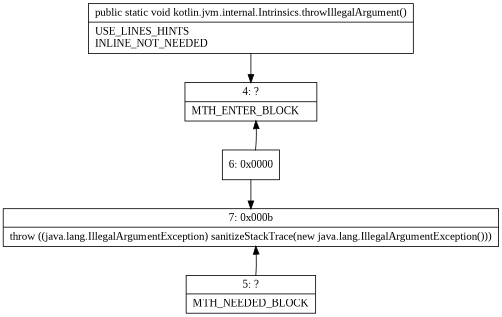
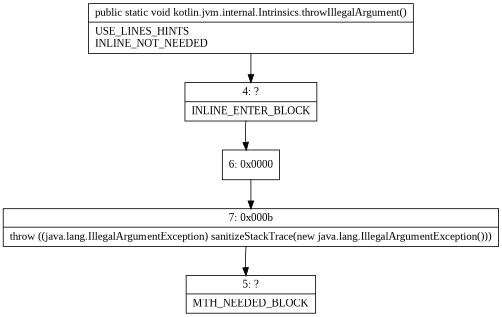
(245, 111) -> (251, 111)
(256, 140) -> (245, 131)
(256, 265) -> (246, 257)
